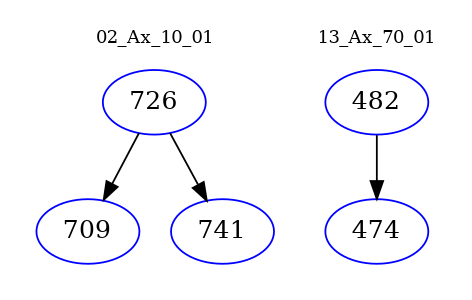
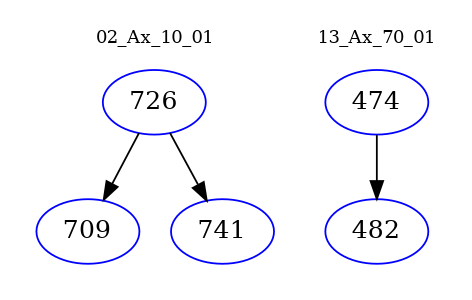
(377, 158) -> (377, 158)
